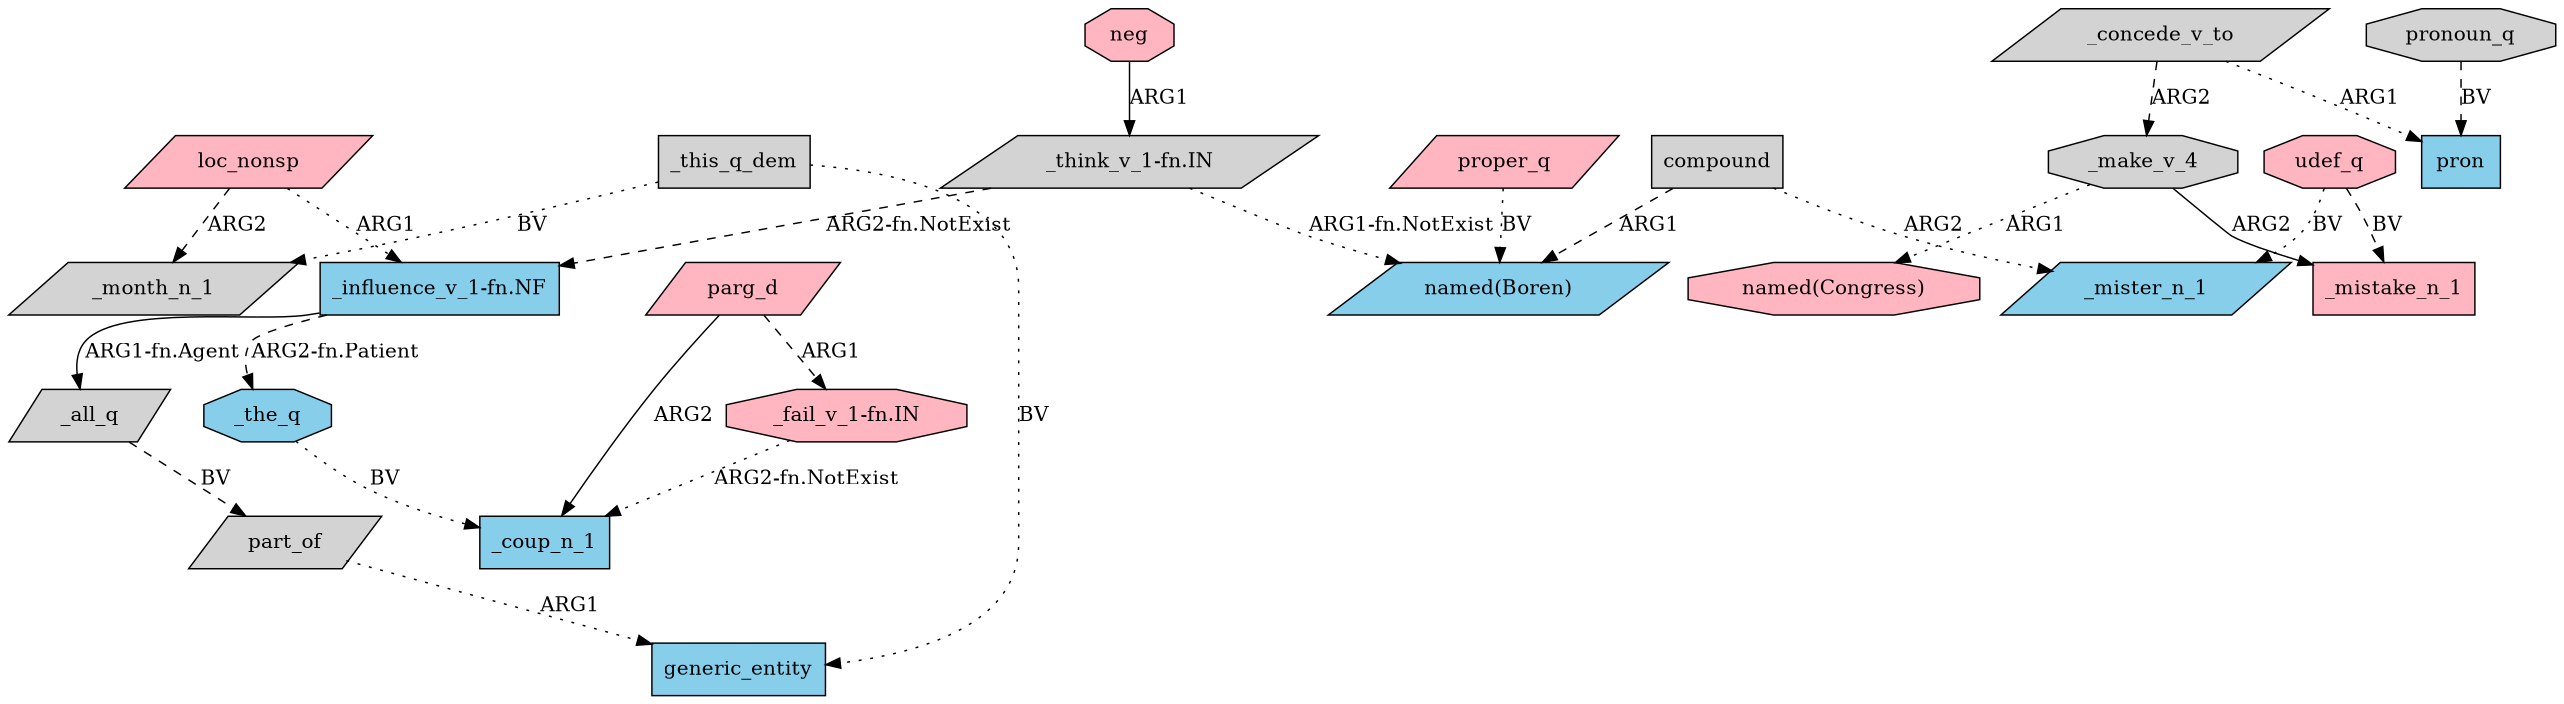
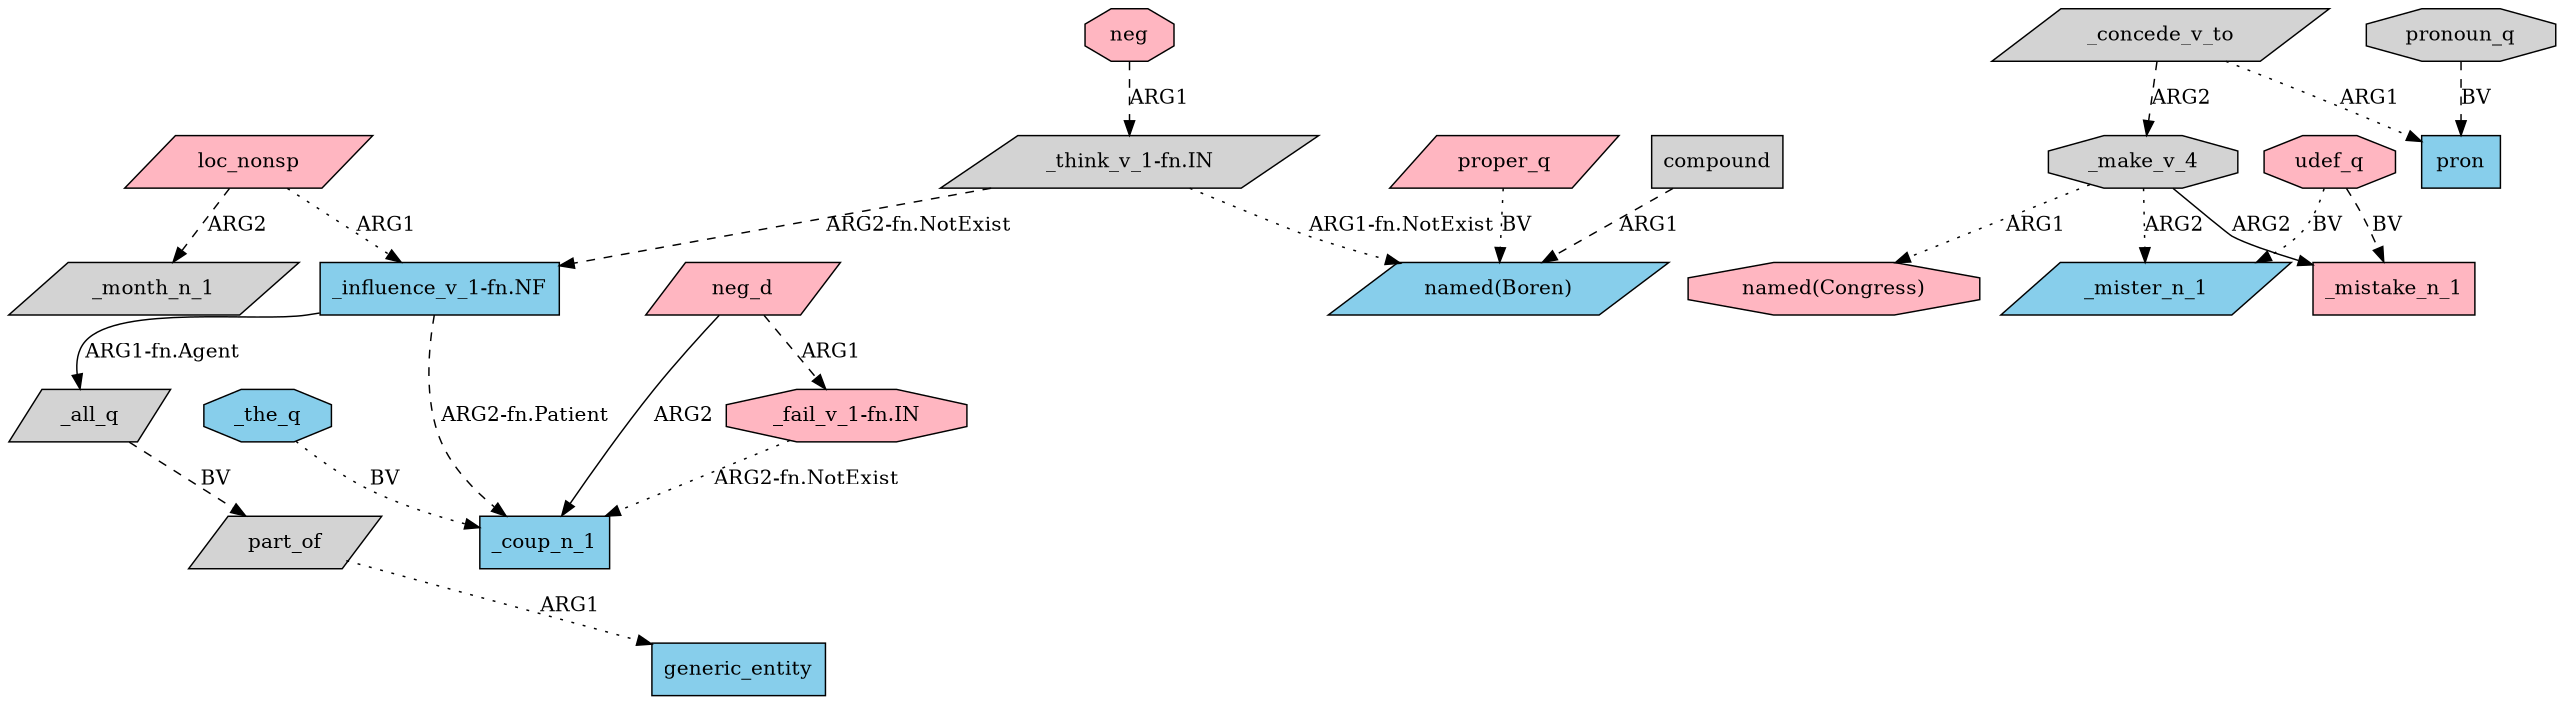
(1130, 91) -> (1130, 91)
(734, 162) -> none
(1903, 236) -> (2144, 218)
(743, 289) -> (743, 289)
(271, 331) -> (434, 421)
